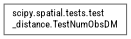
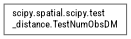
(65, 19) -> (65, 19)
